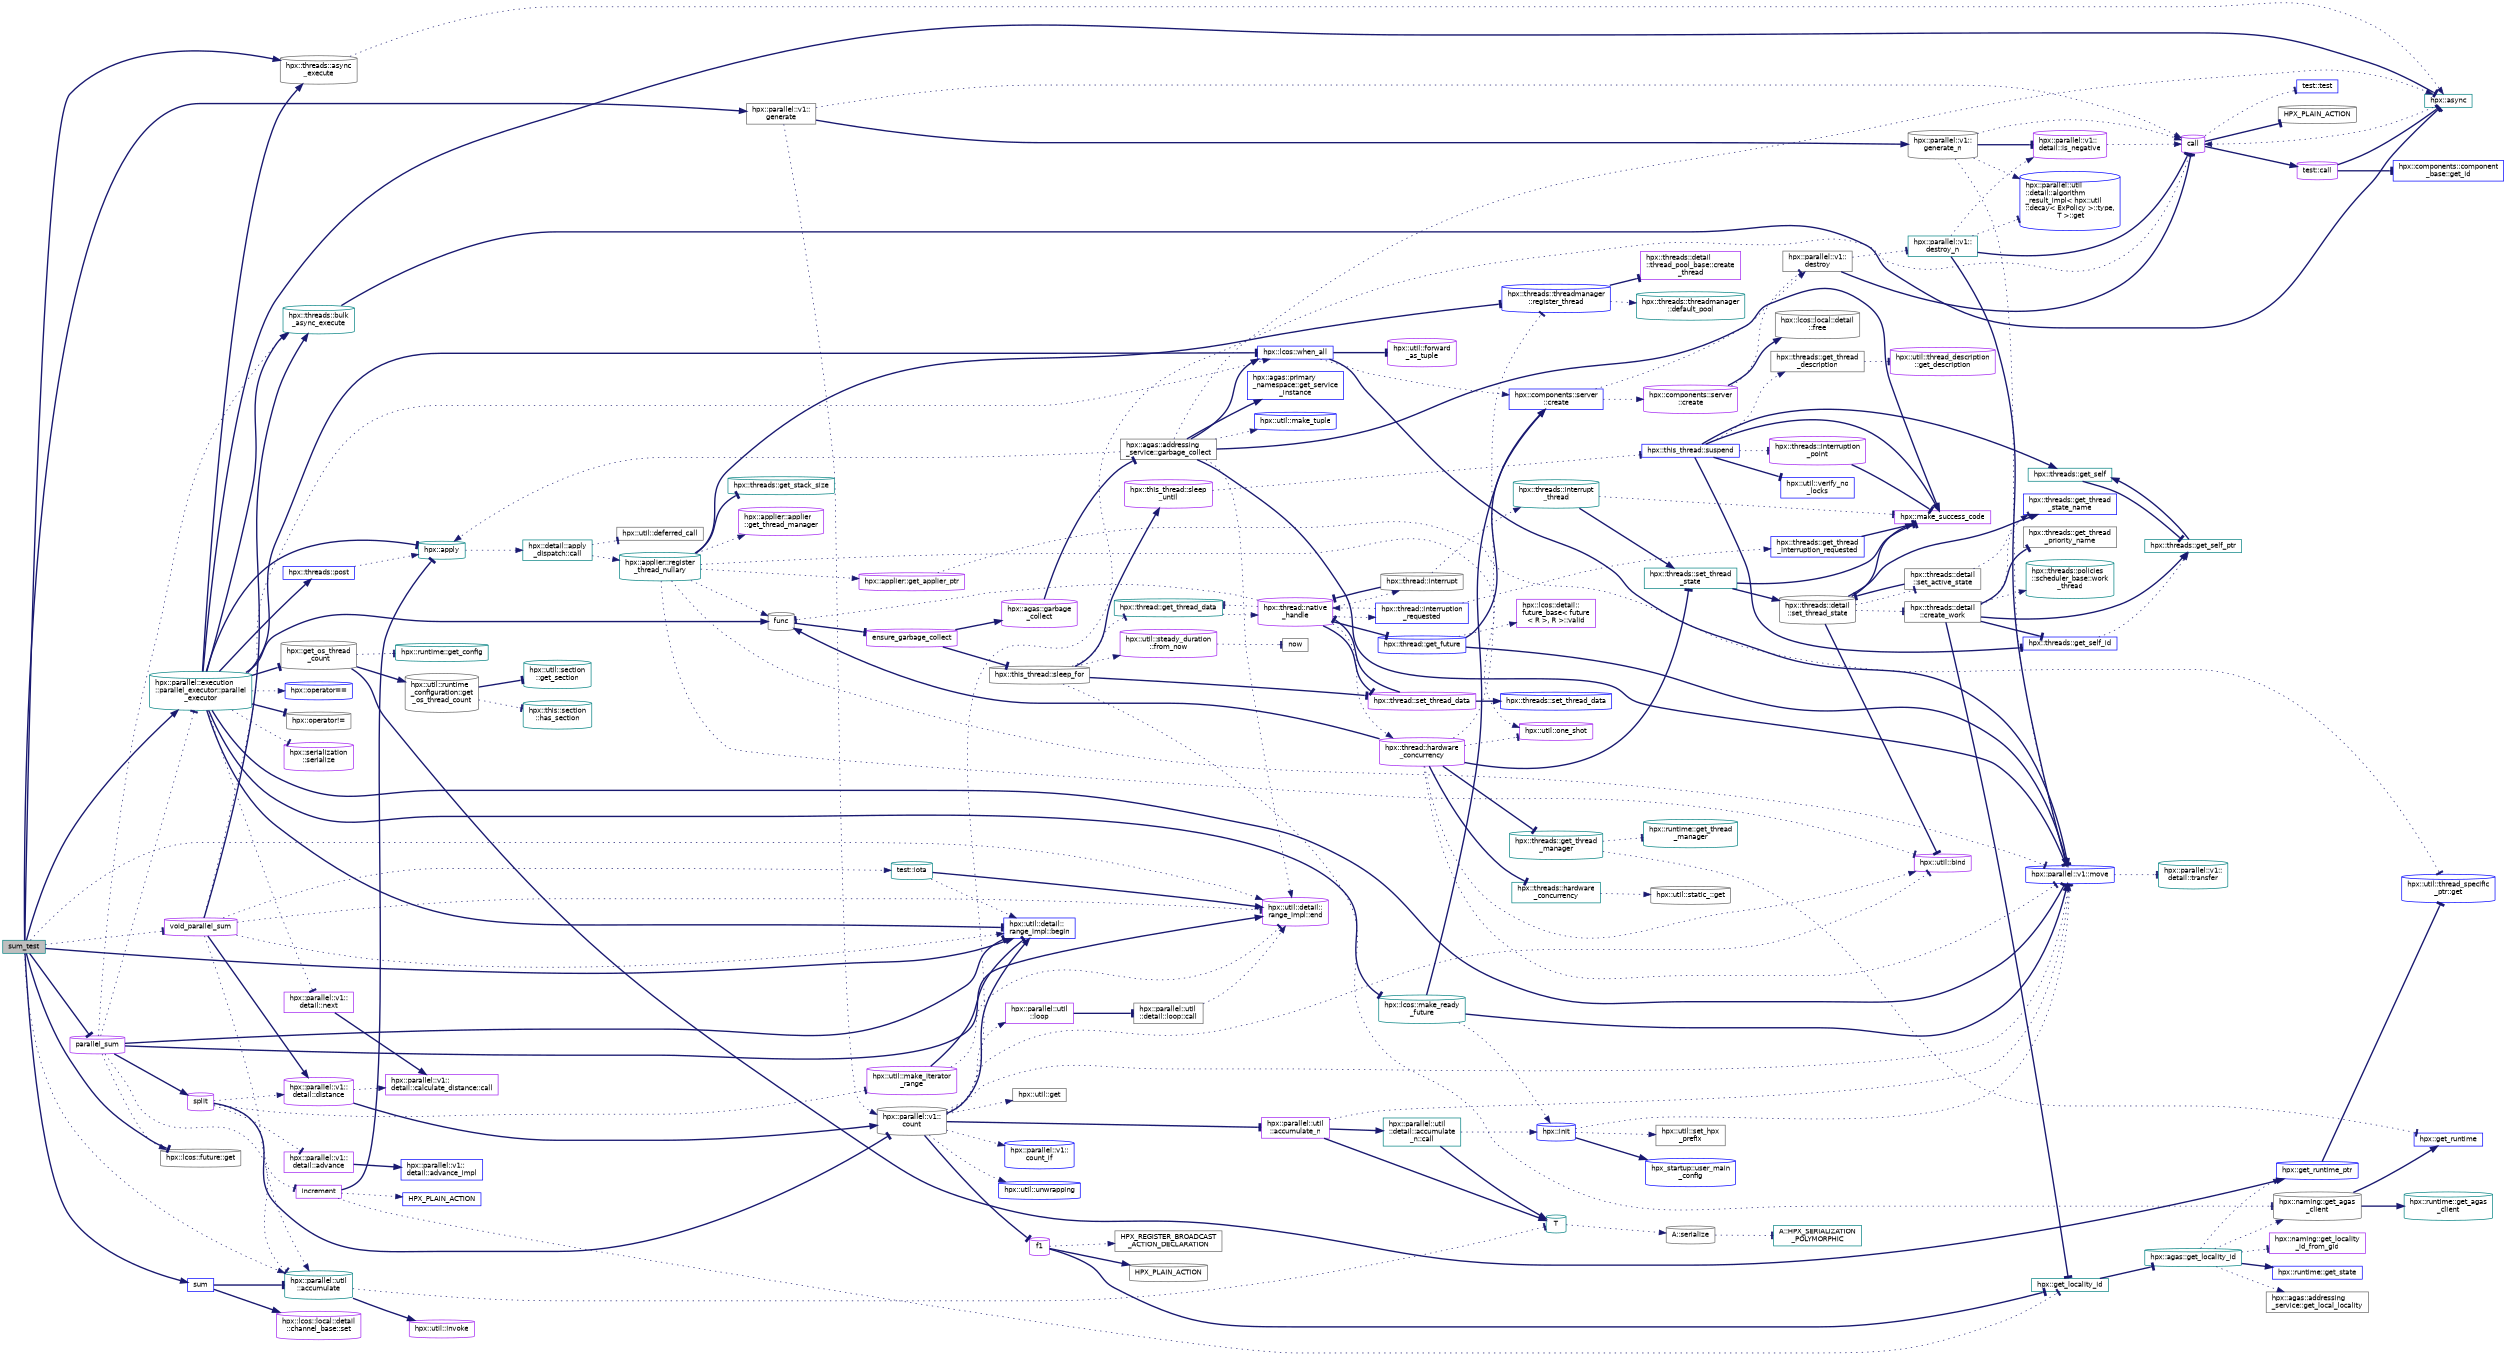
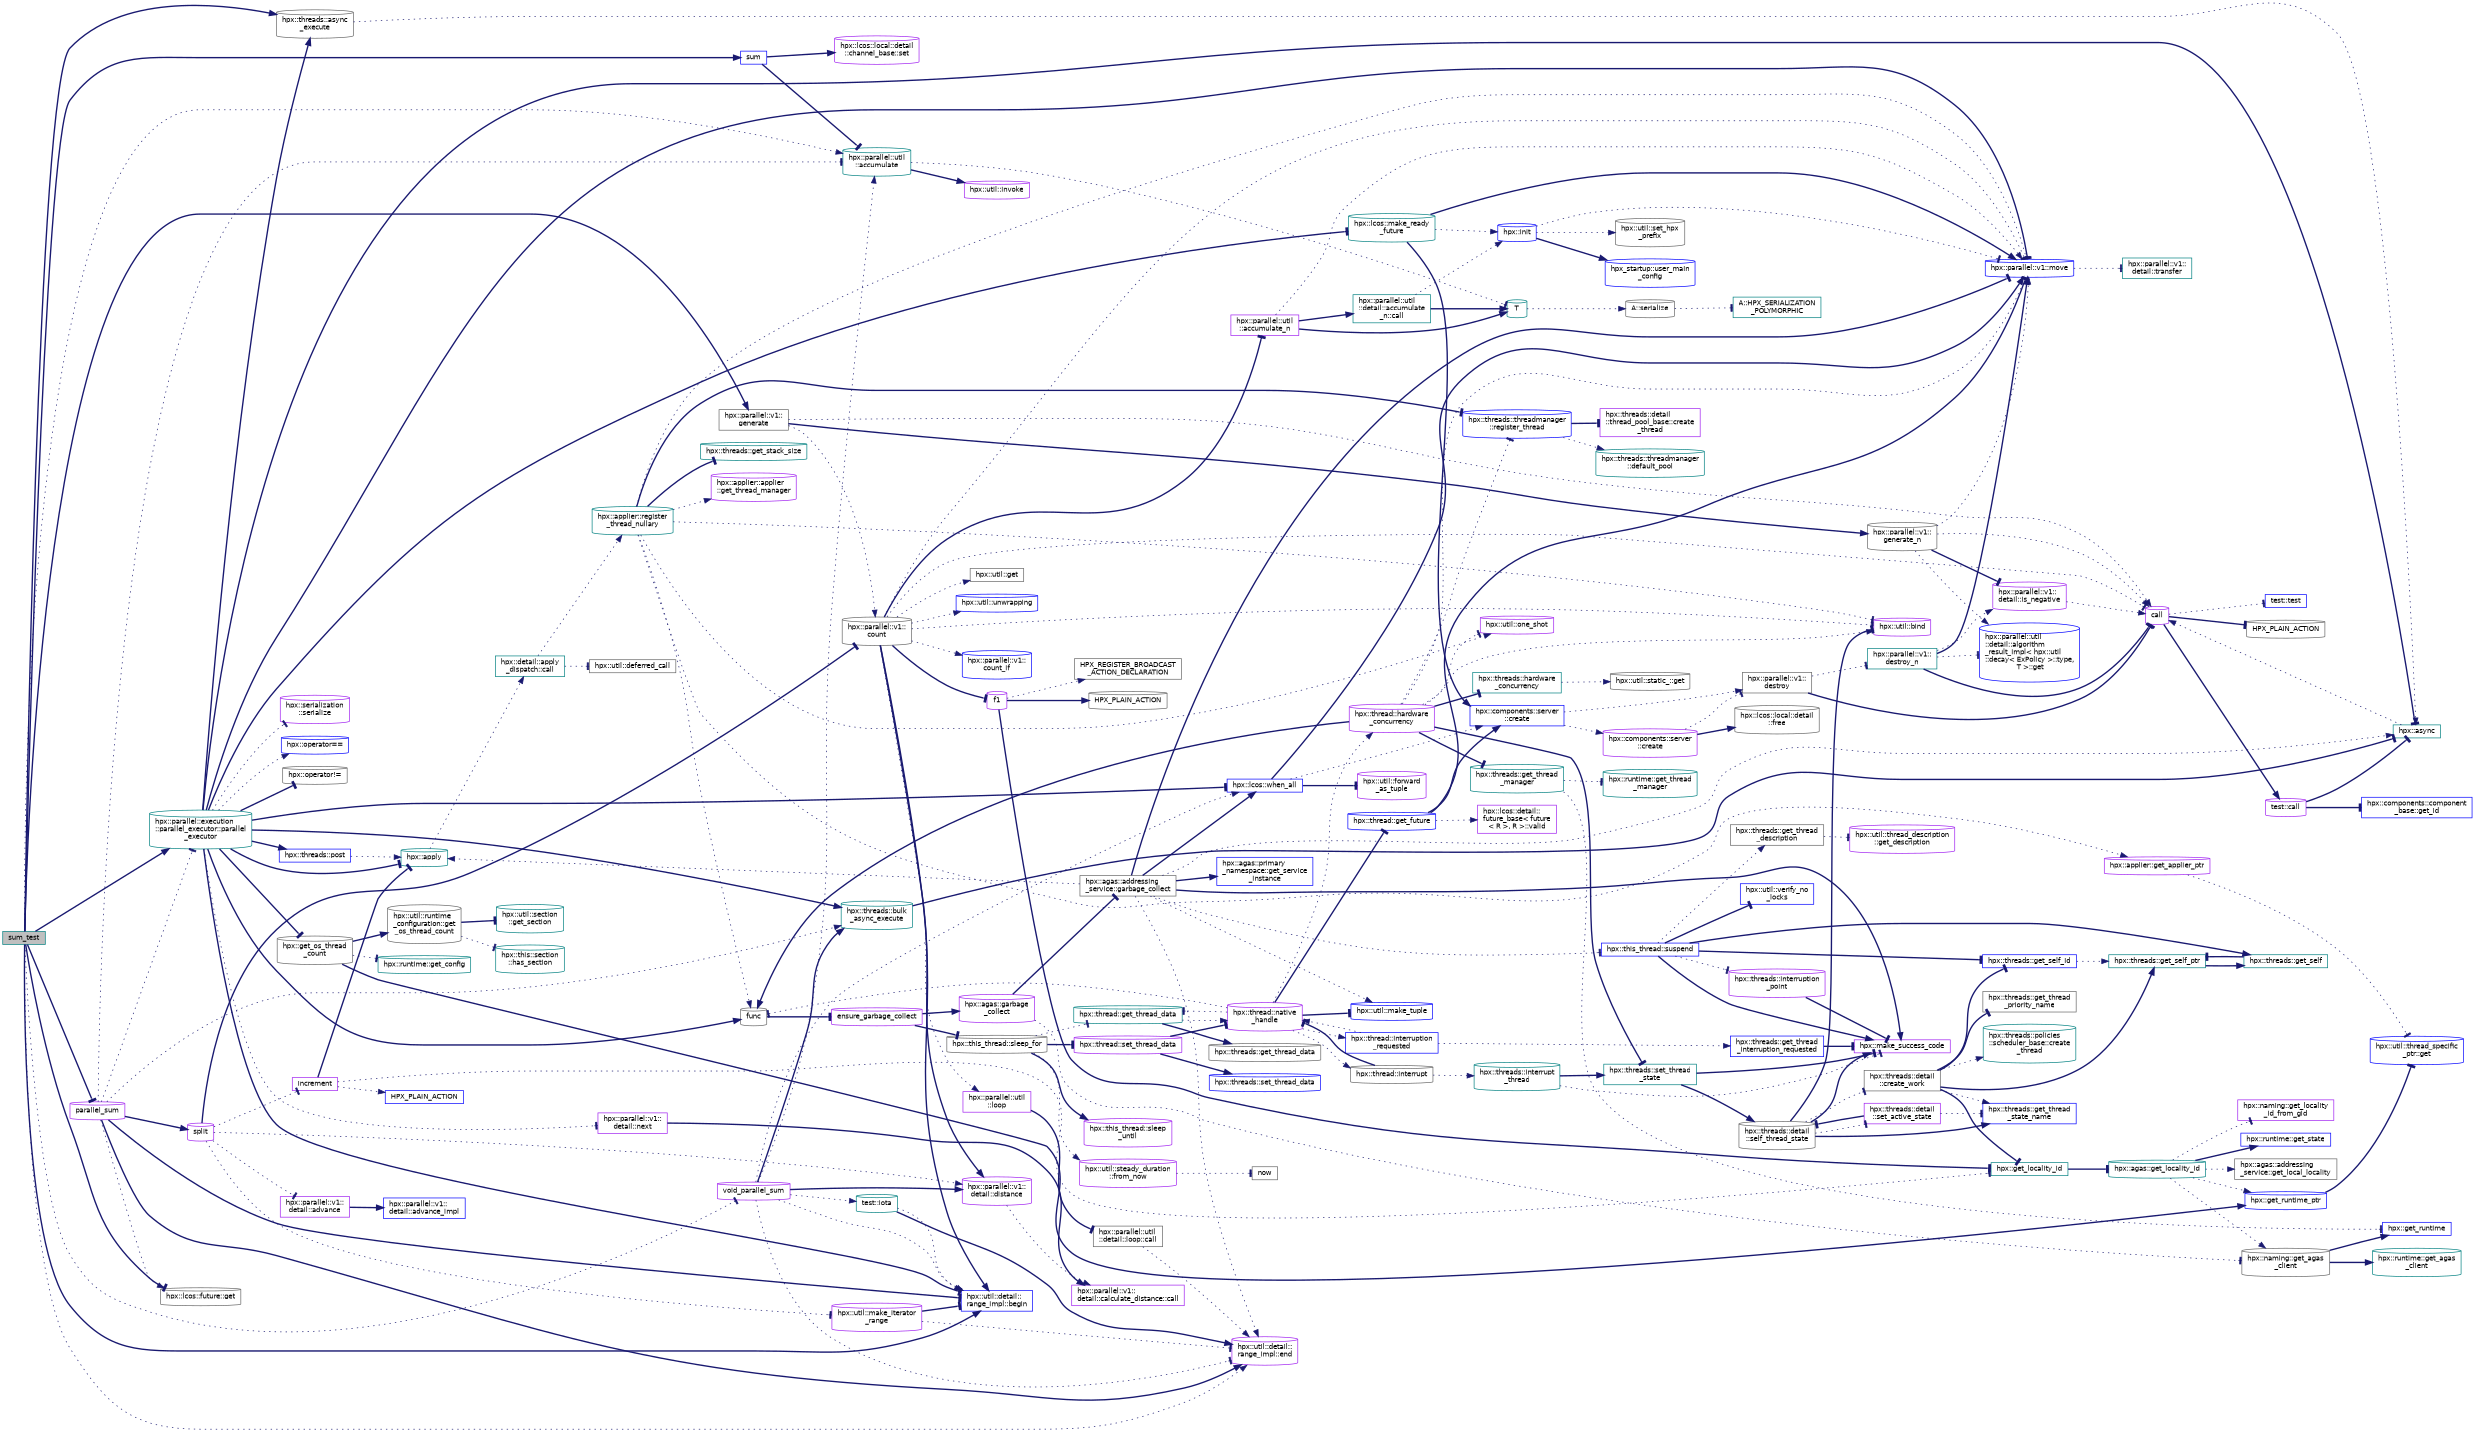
(1425, 473) -> (1372, 949)
(1943, 579) -> (1902, 1114)
(2070, 579) -> (2030, 1044)
(1818, 610) -> (1777, 1135)
(1341, 637) -> (1325, 1014)
(2193, 875) -> (2157, 268)
none -> (1265, 1052)
(1691, 1135) -> (1650, 233)
(610, 1140) -> (924, 912)
(1545, 1176) -> (1608, 1199)
